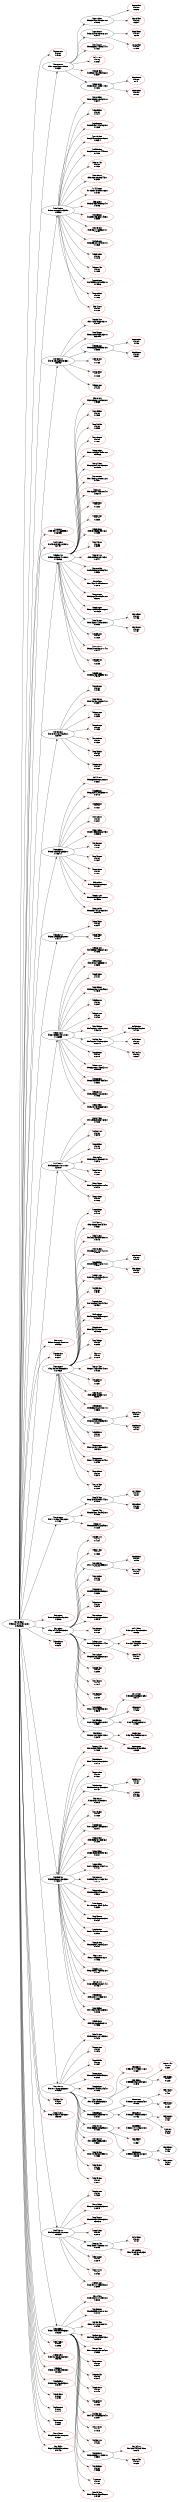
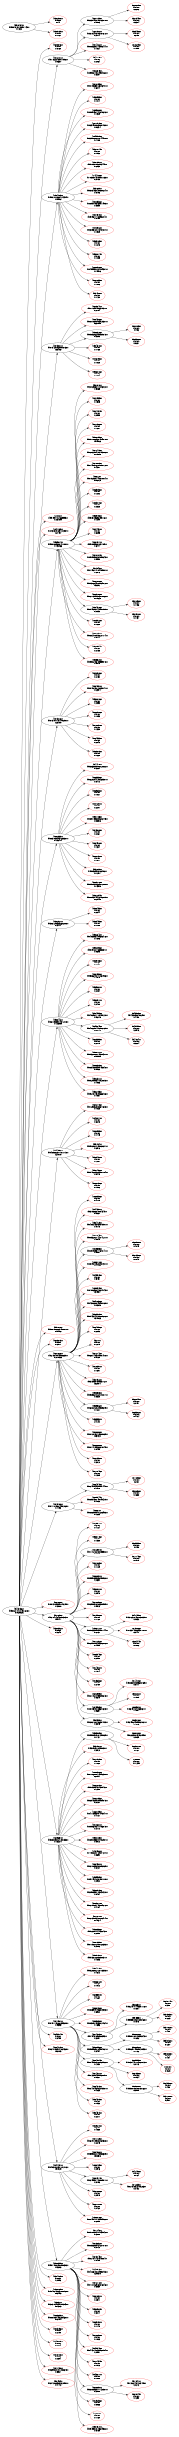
(75, 77) -> none
(97, 1748) -> none
(97, 1761) -> none
(97, 1775) -> none
(97, 1958) -> none
(168, 2149) -> (168, 2085)
